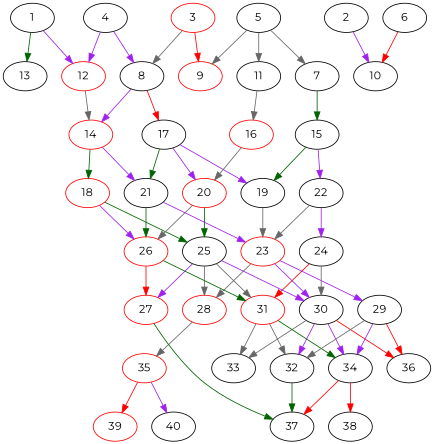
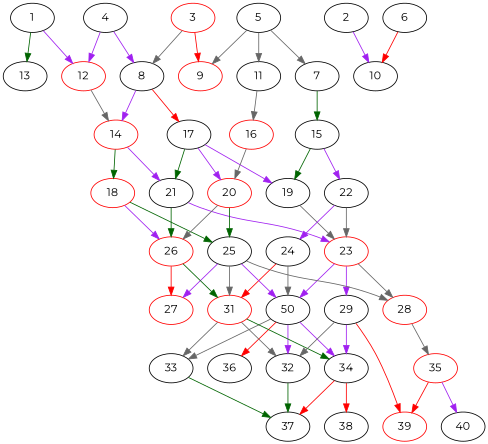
(321, 310) -> (288, 310)
(392, 335) -> (380, 362)
(201, 380) -> (226, 396)
